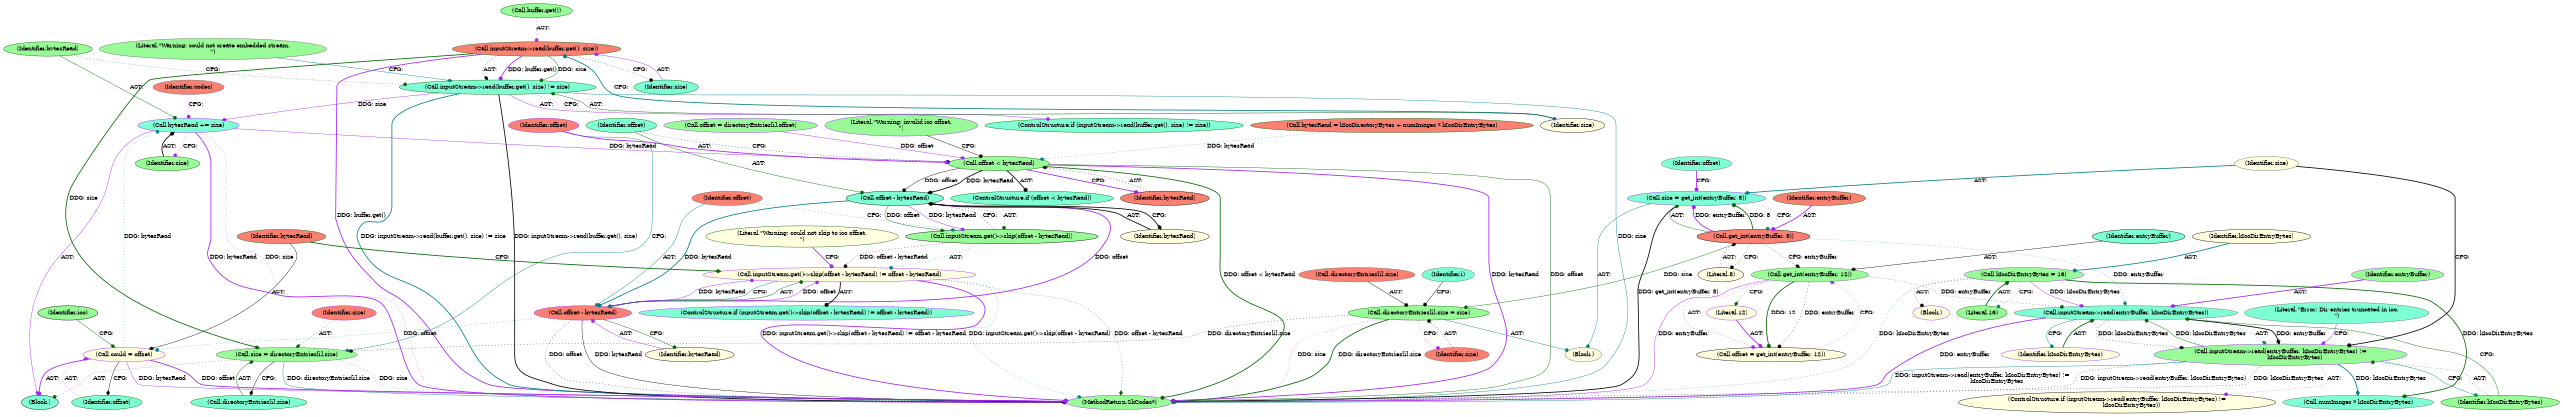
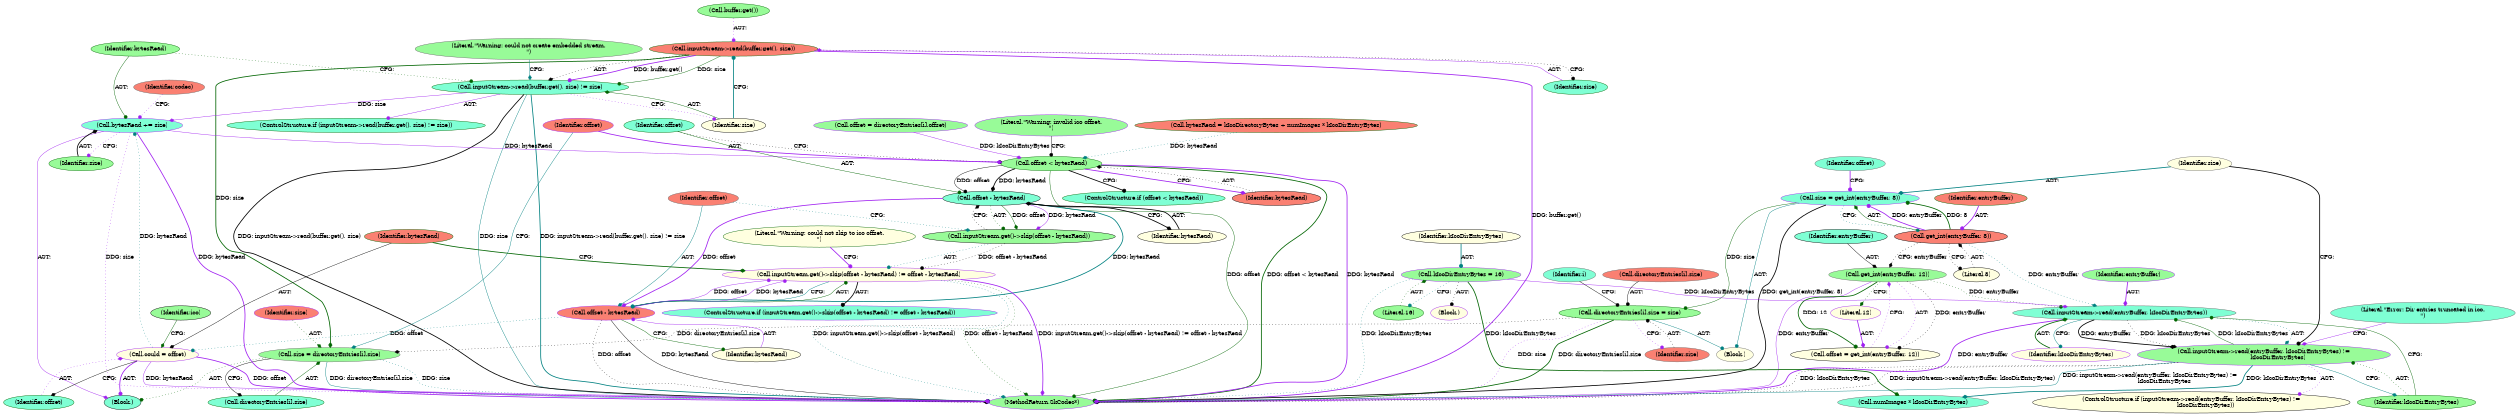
(917, 146) -> (1015, 146)
(1028, 181) -> (1111, 181)
(1604, 284) -> (1729, 249)
(1994, 294) -> (1408, 291)
